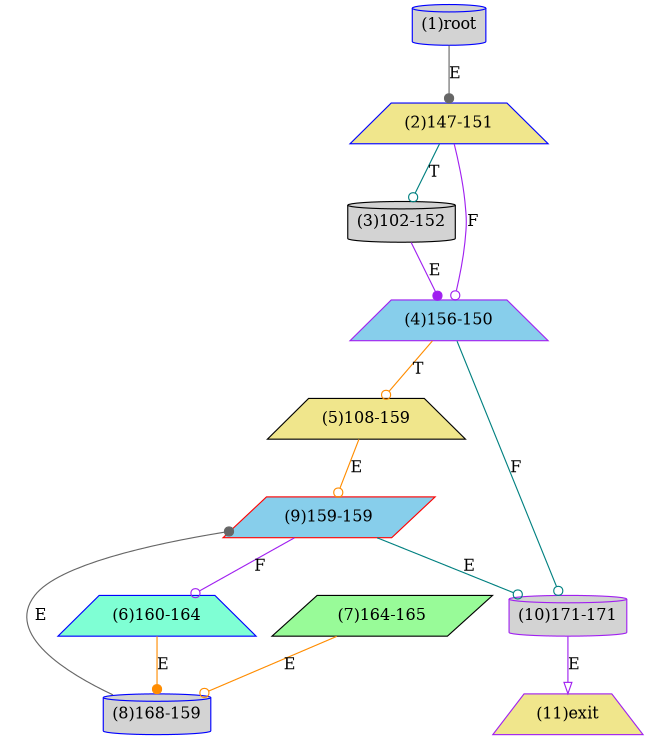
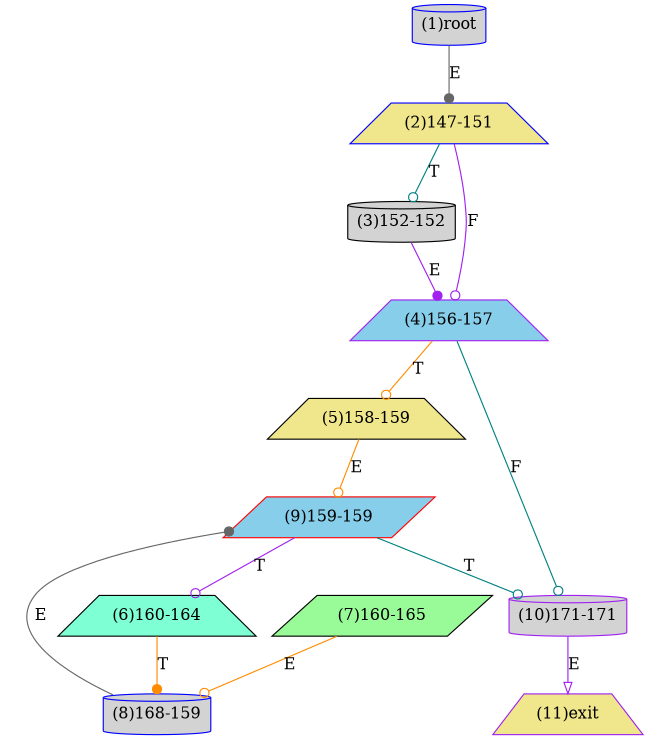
(402, 222) -> (402, 222)
(449, 320) -> (449, 320)
(366, 419) -> (366, 419)
(260, 567) -> (260, 567)
(469, 567) -> (469, 567)
(157, 616) -> (157, 616)
(382, 616) -> (382, 616)
(163, 665) -> (163, 665)
